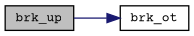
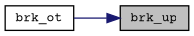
(90, 18) -> (90, 18)
